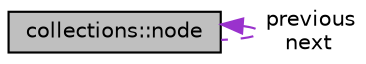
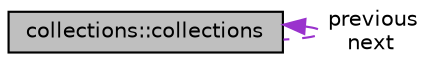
(115, 32) -> (146, 32)
